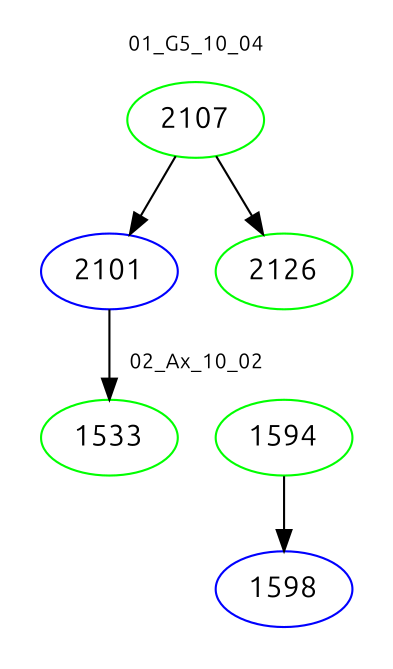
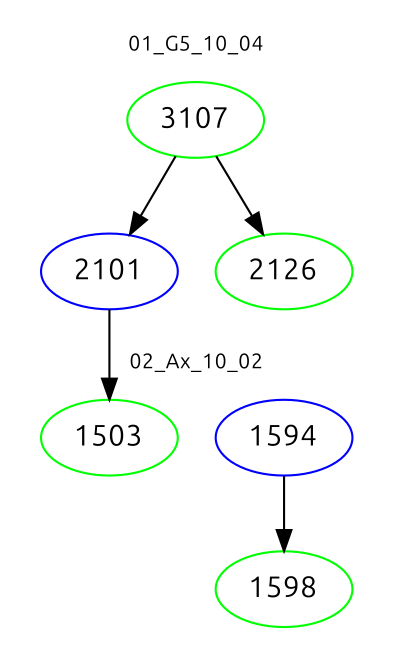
(196, 120) -> (196, 120)
(109, 438) -> (109, 438)
(284, 438) -> (284, 438)
(284, 589) -> (284, 589)
